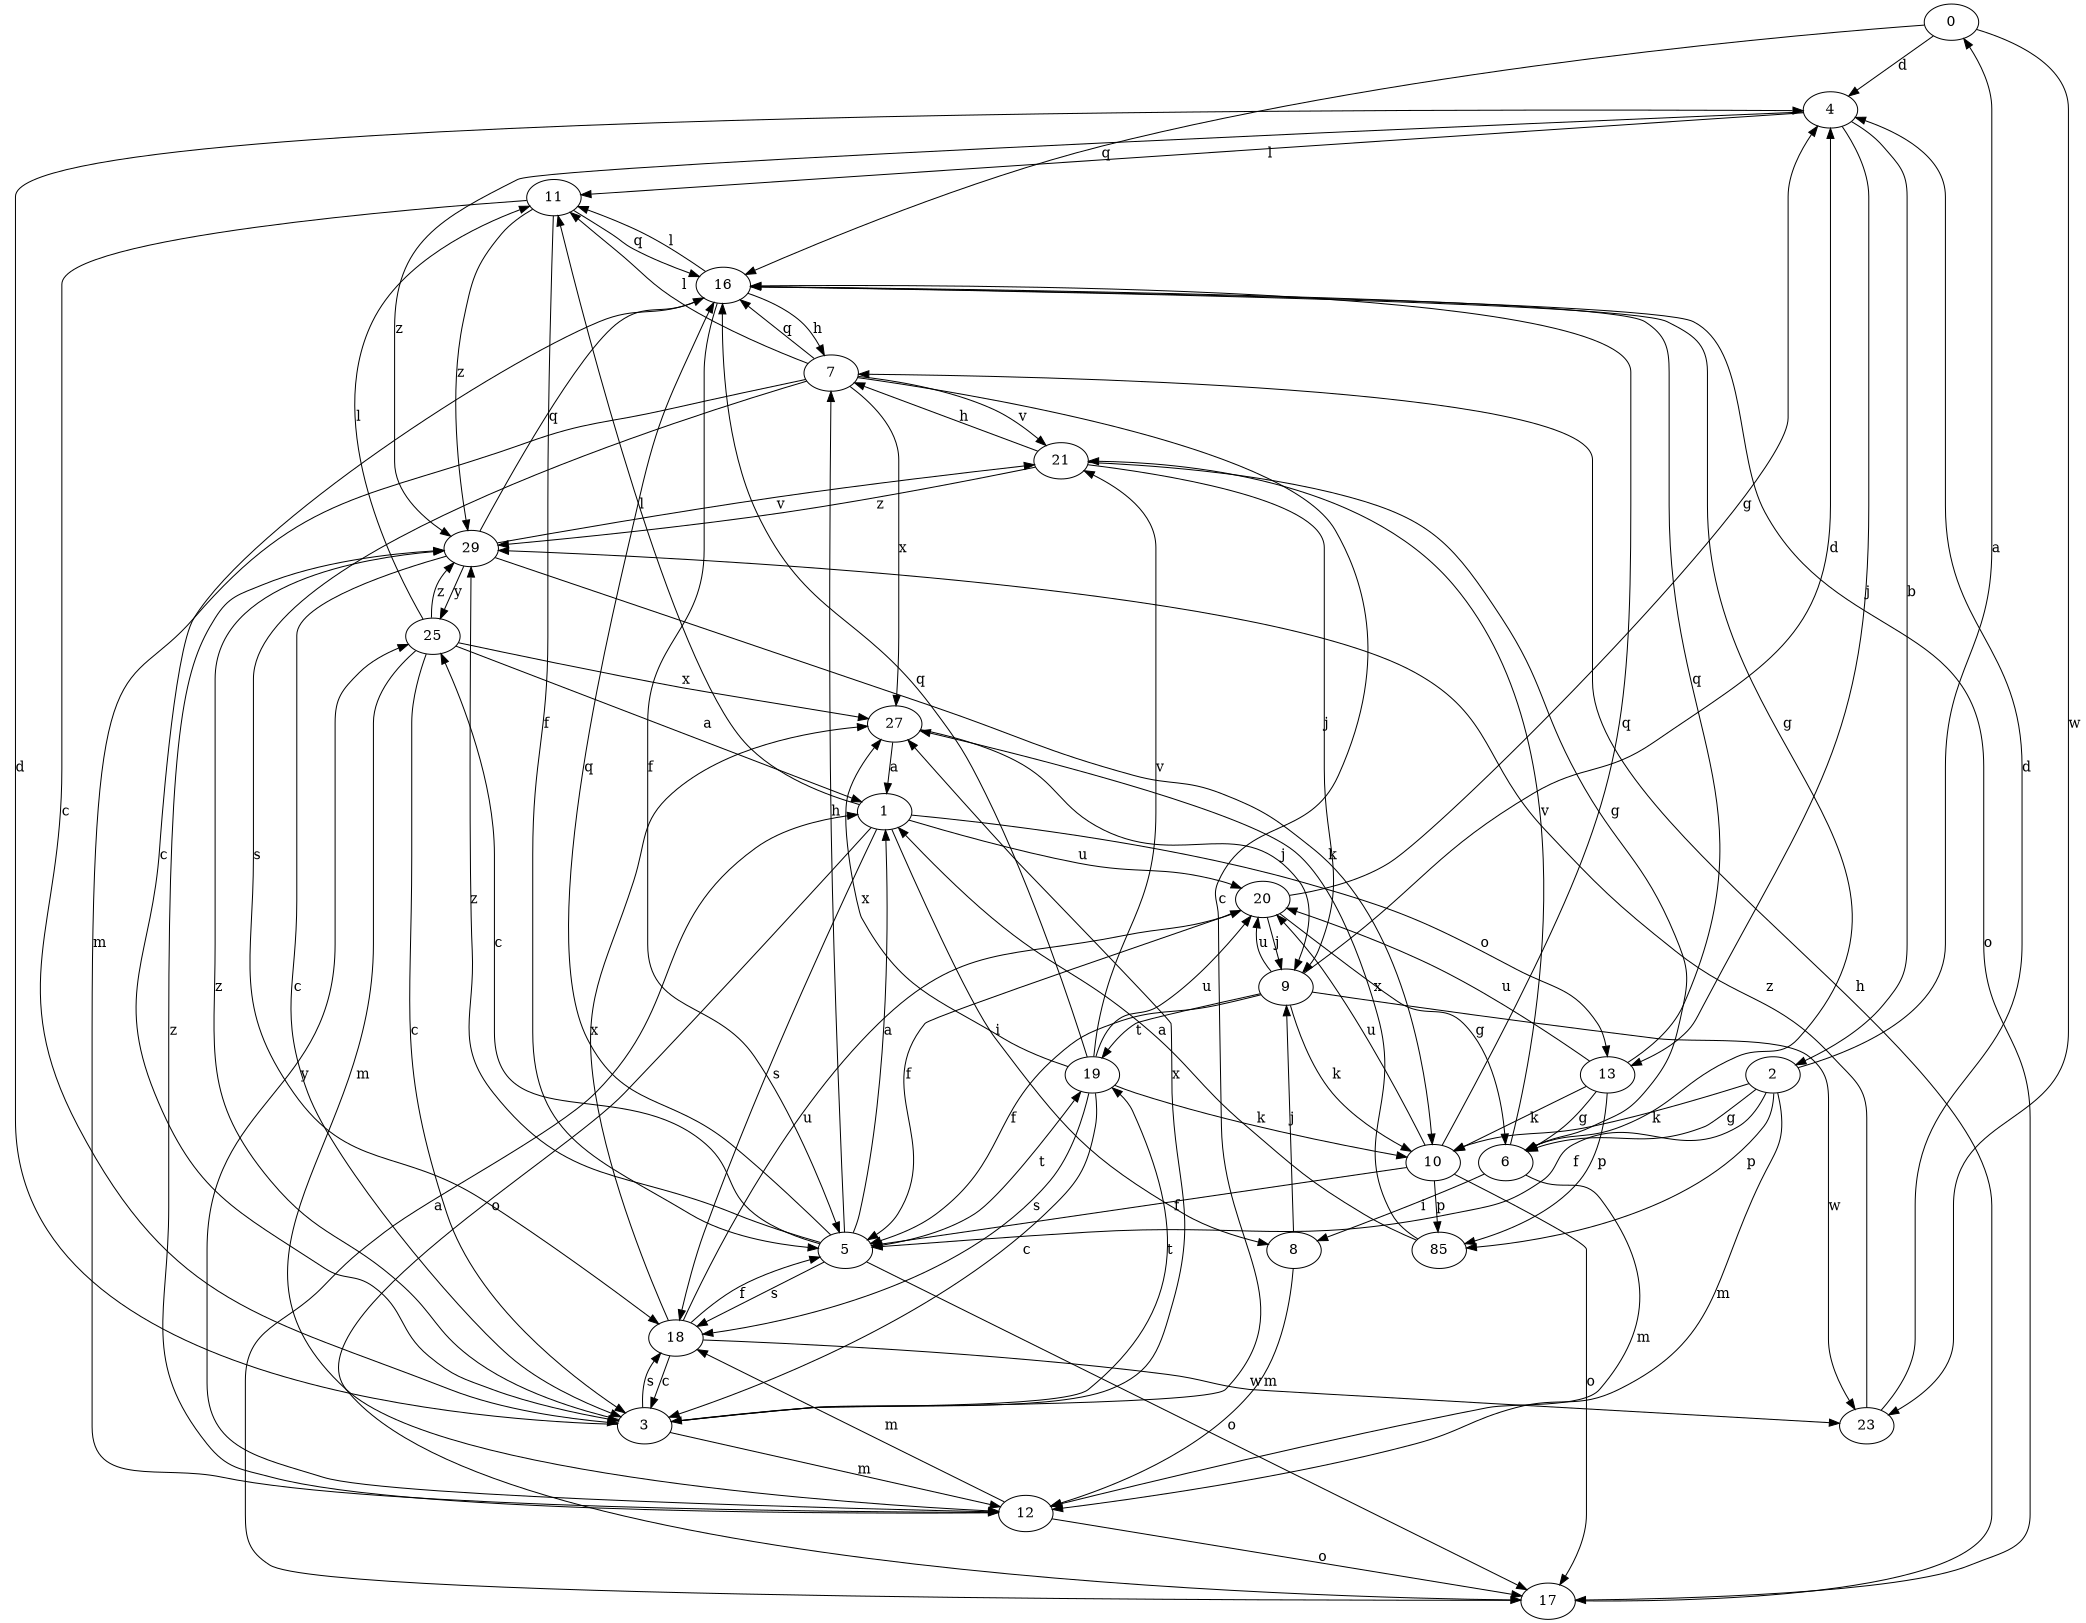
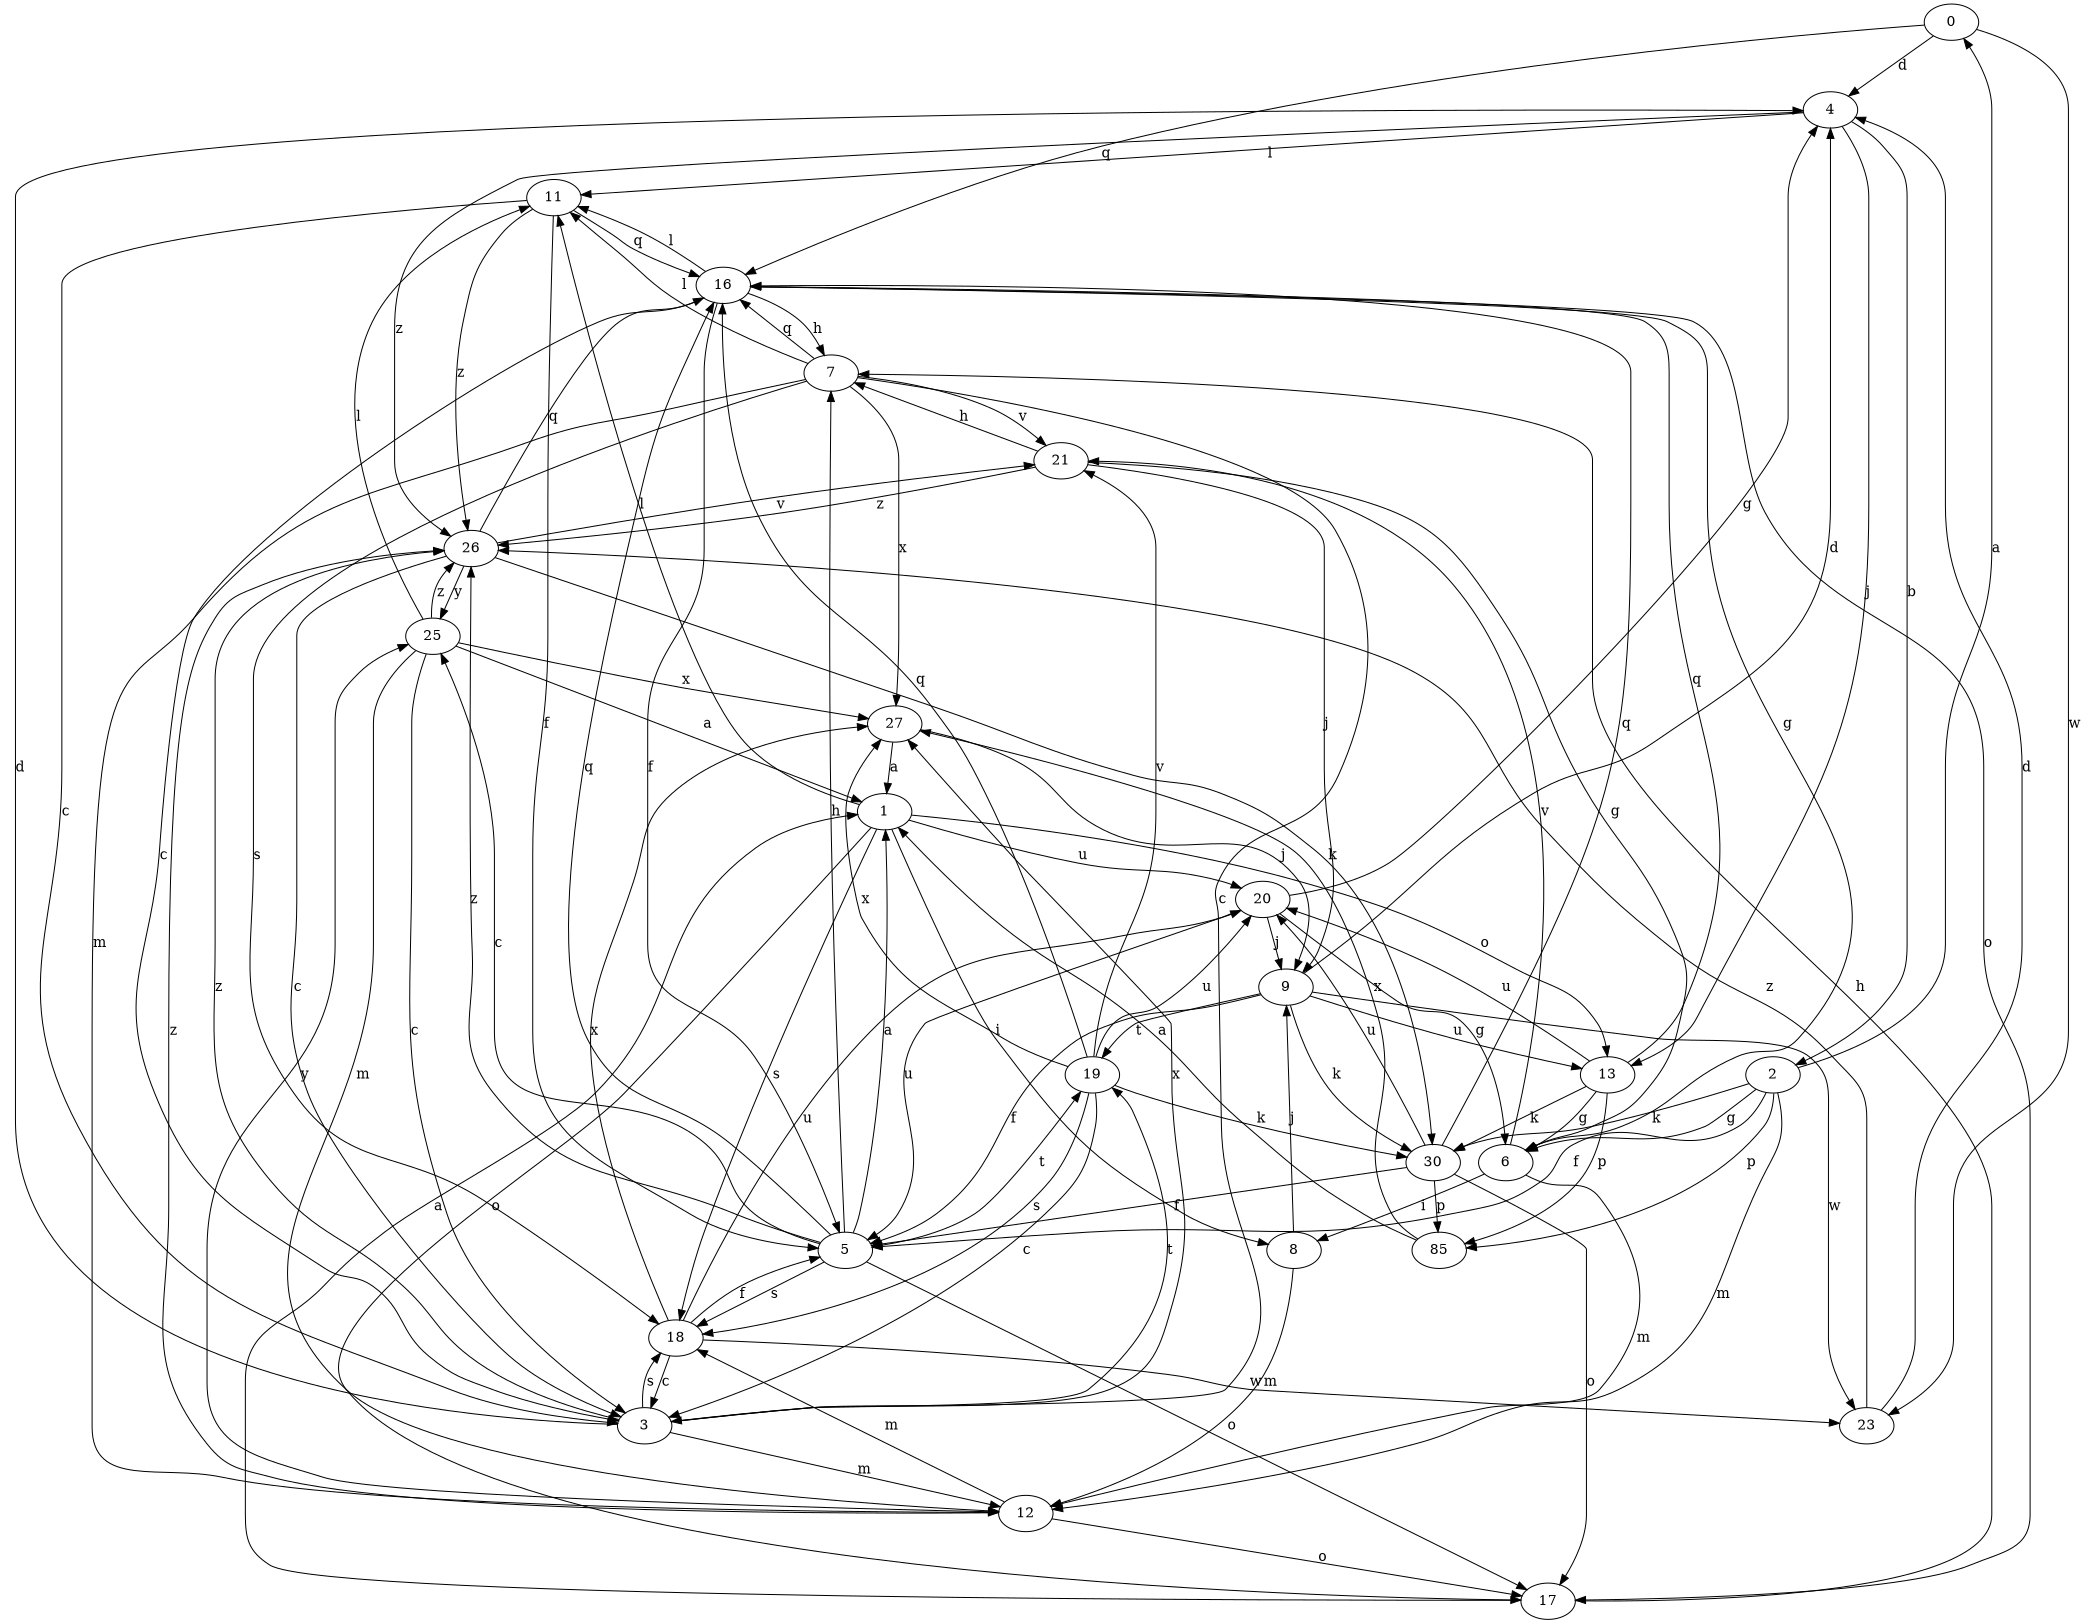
(471, 549) -> (471, 549)
(1259, 951) -> (1440, 1035)
(909, 1075) -> (909, 1075)
(1433, 1163) -> (1433, 1163)
